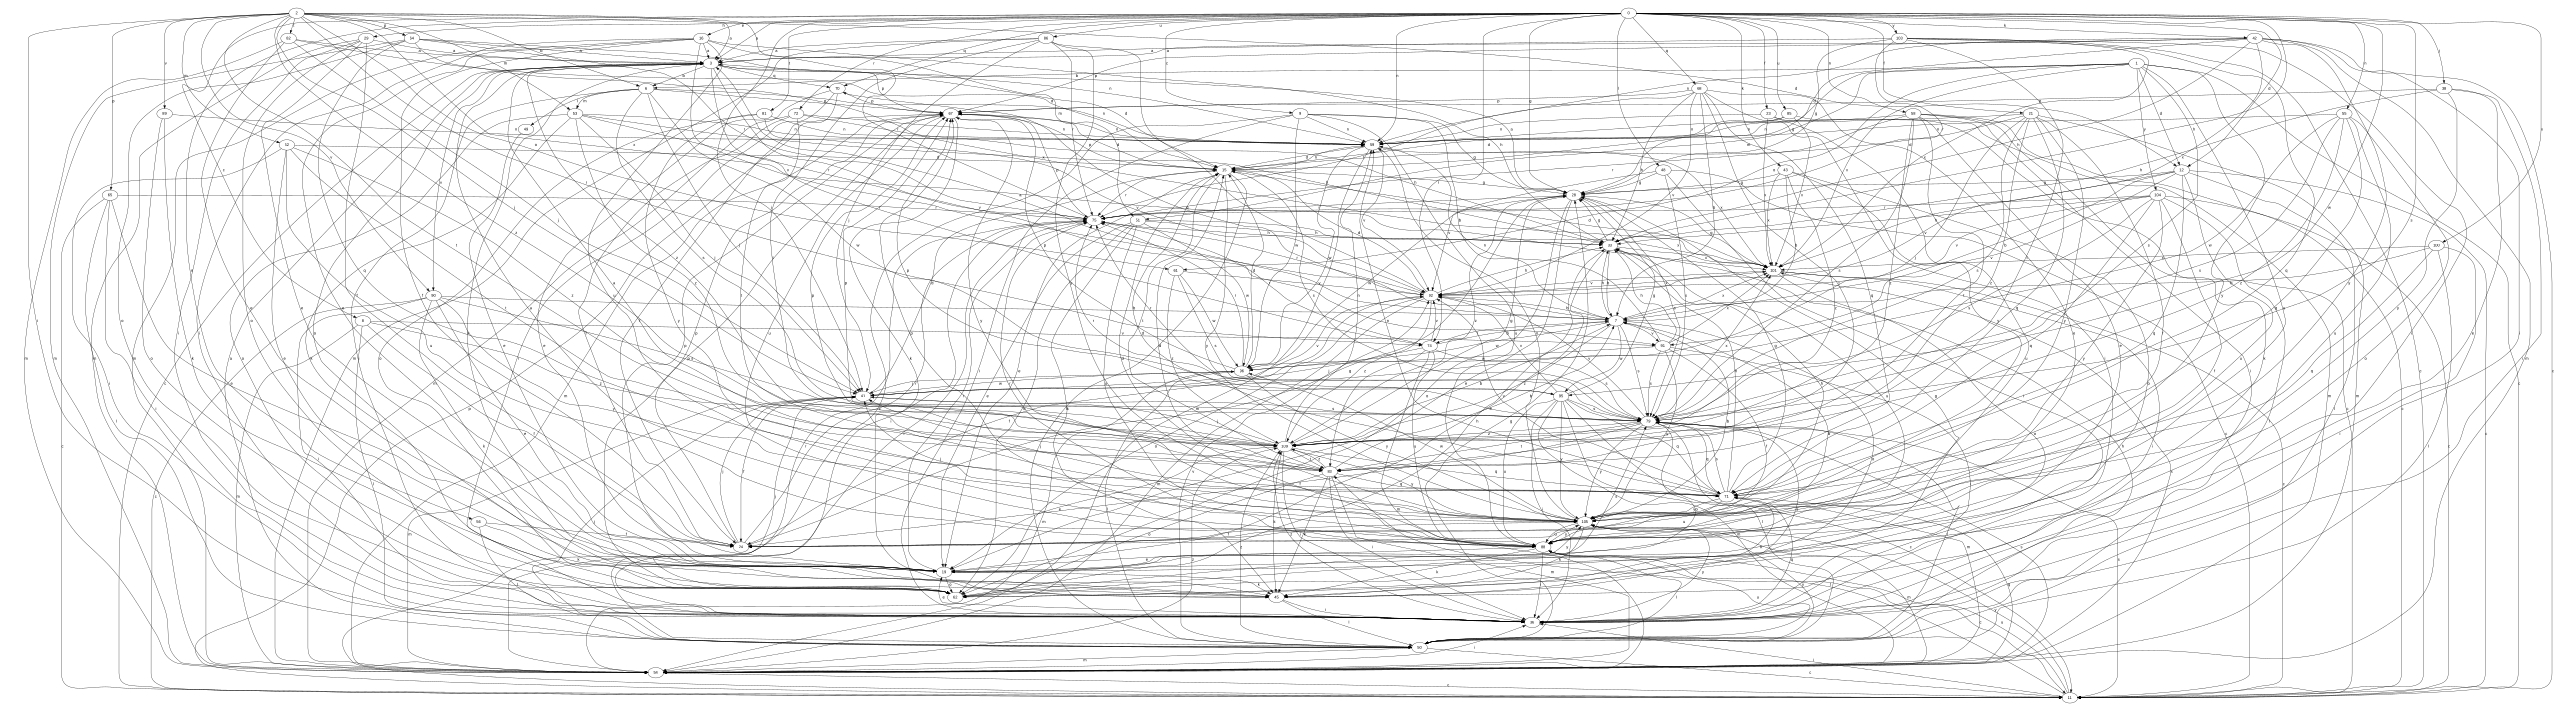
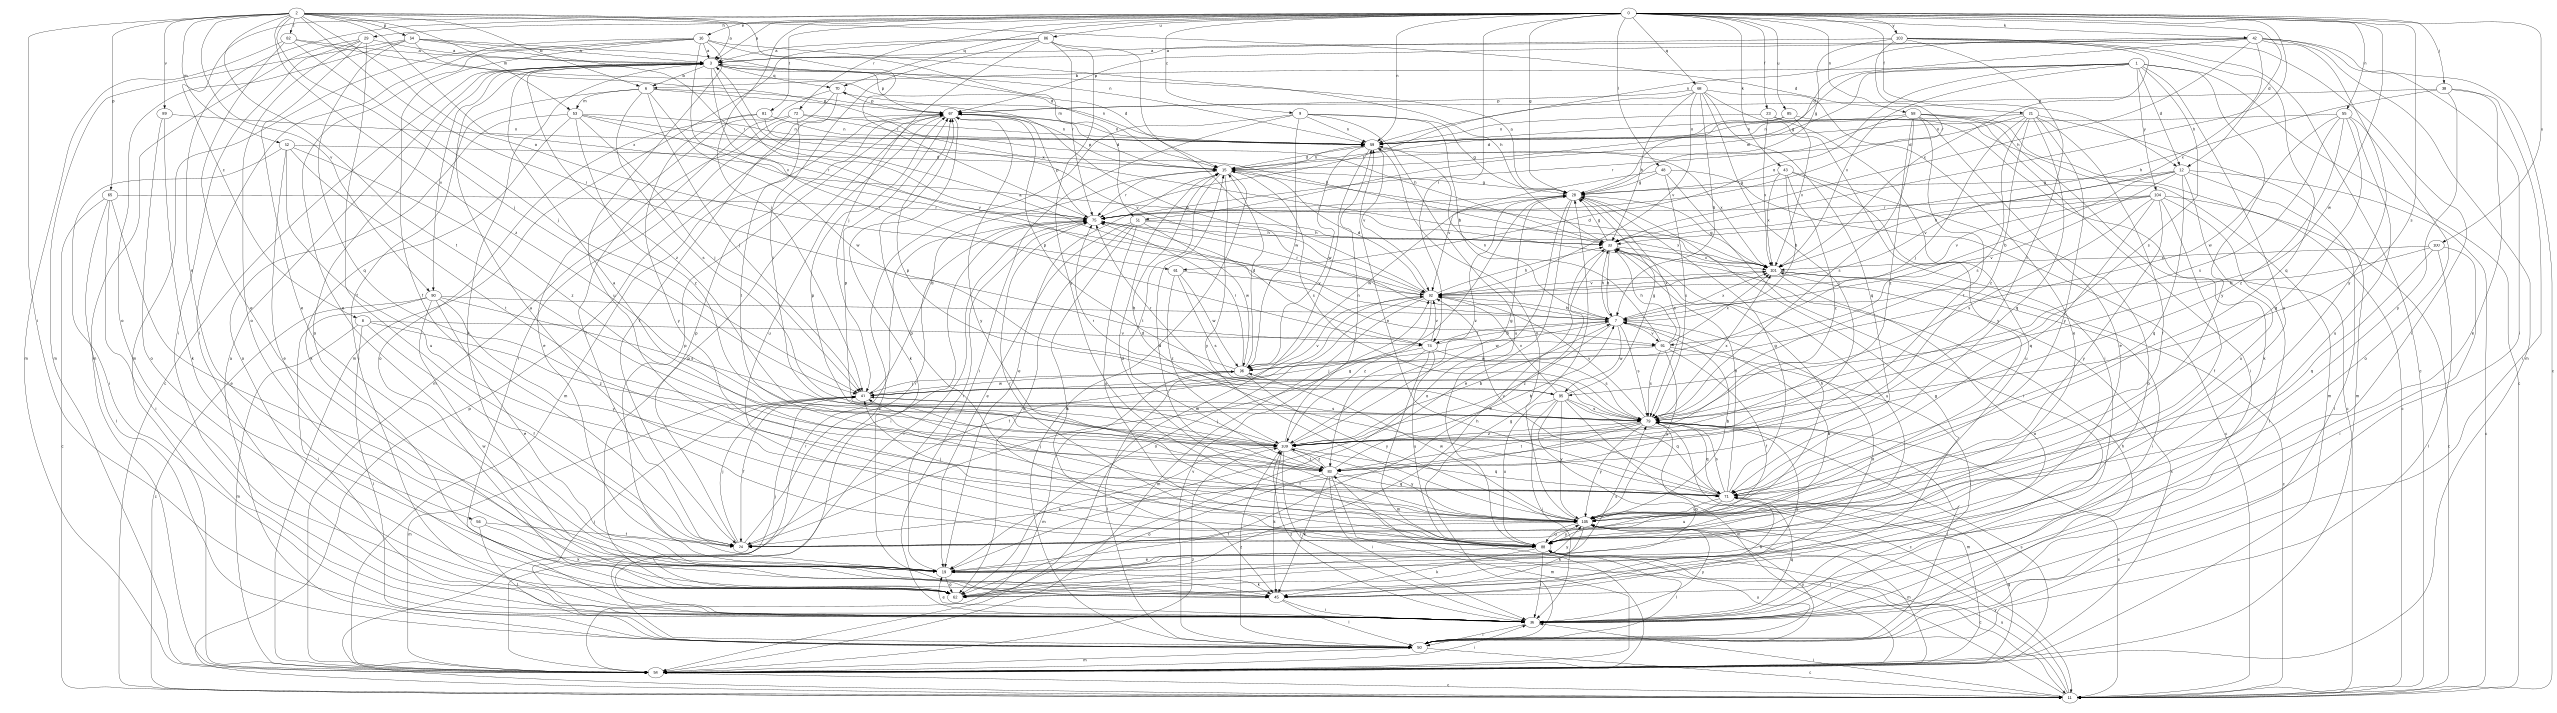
(526, 129) -> none
(484, 447) -> (484, 447)
(1830, 597) -> (1477, 635)
